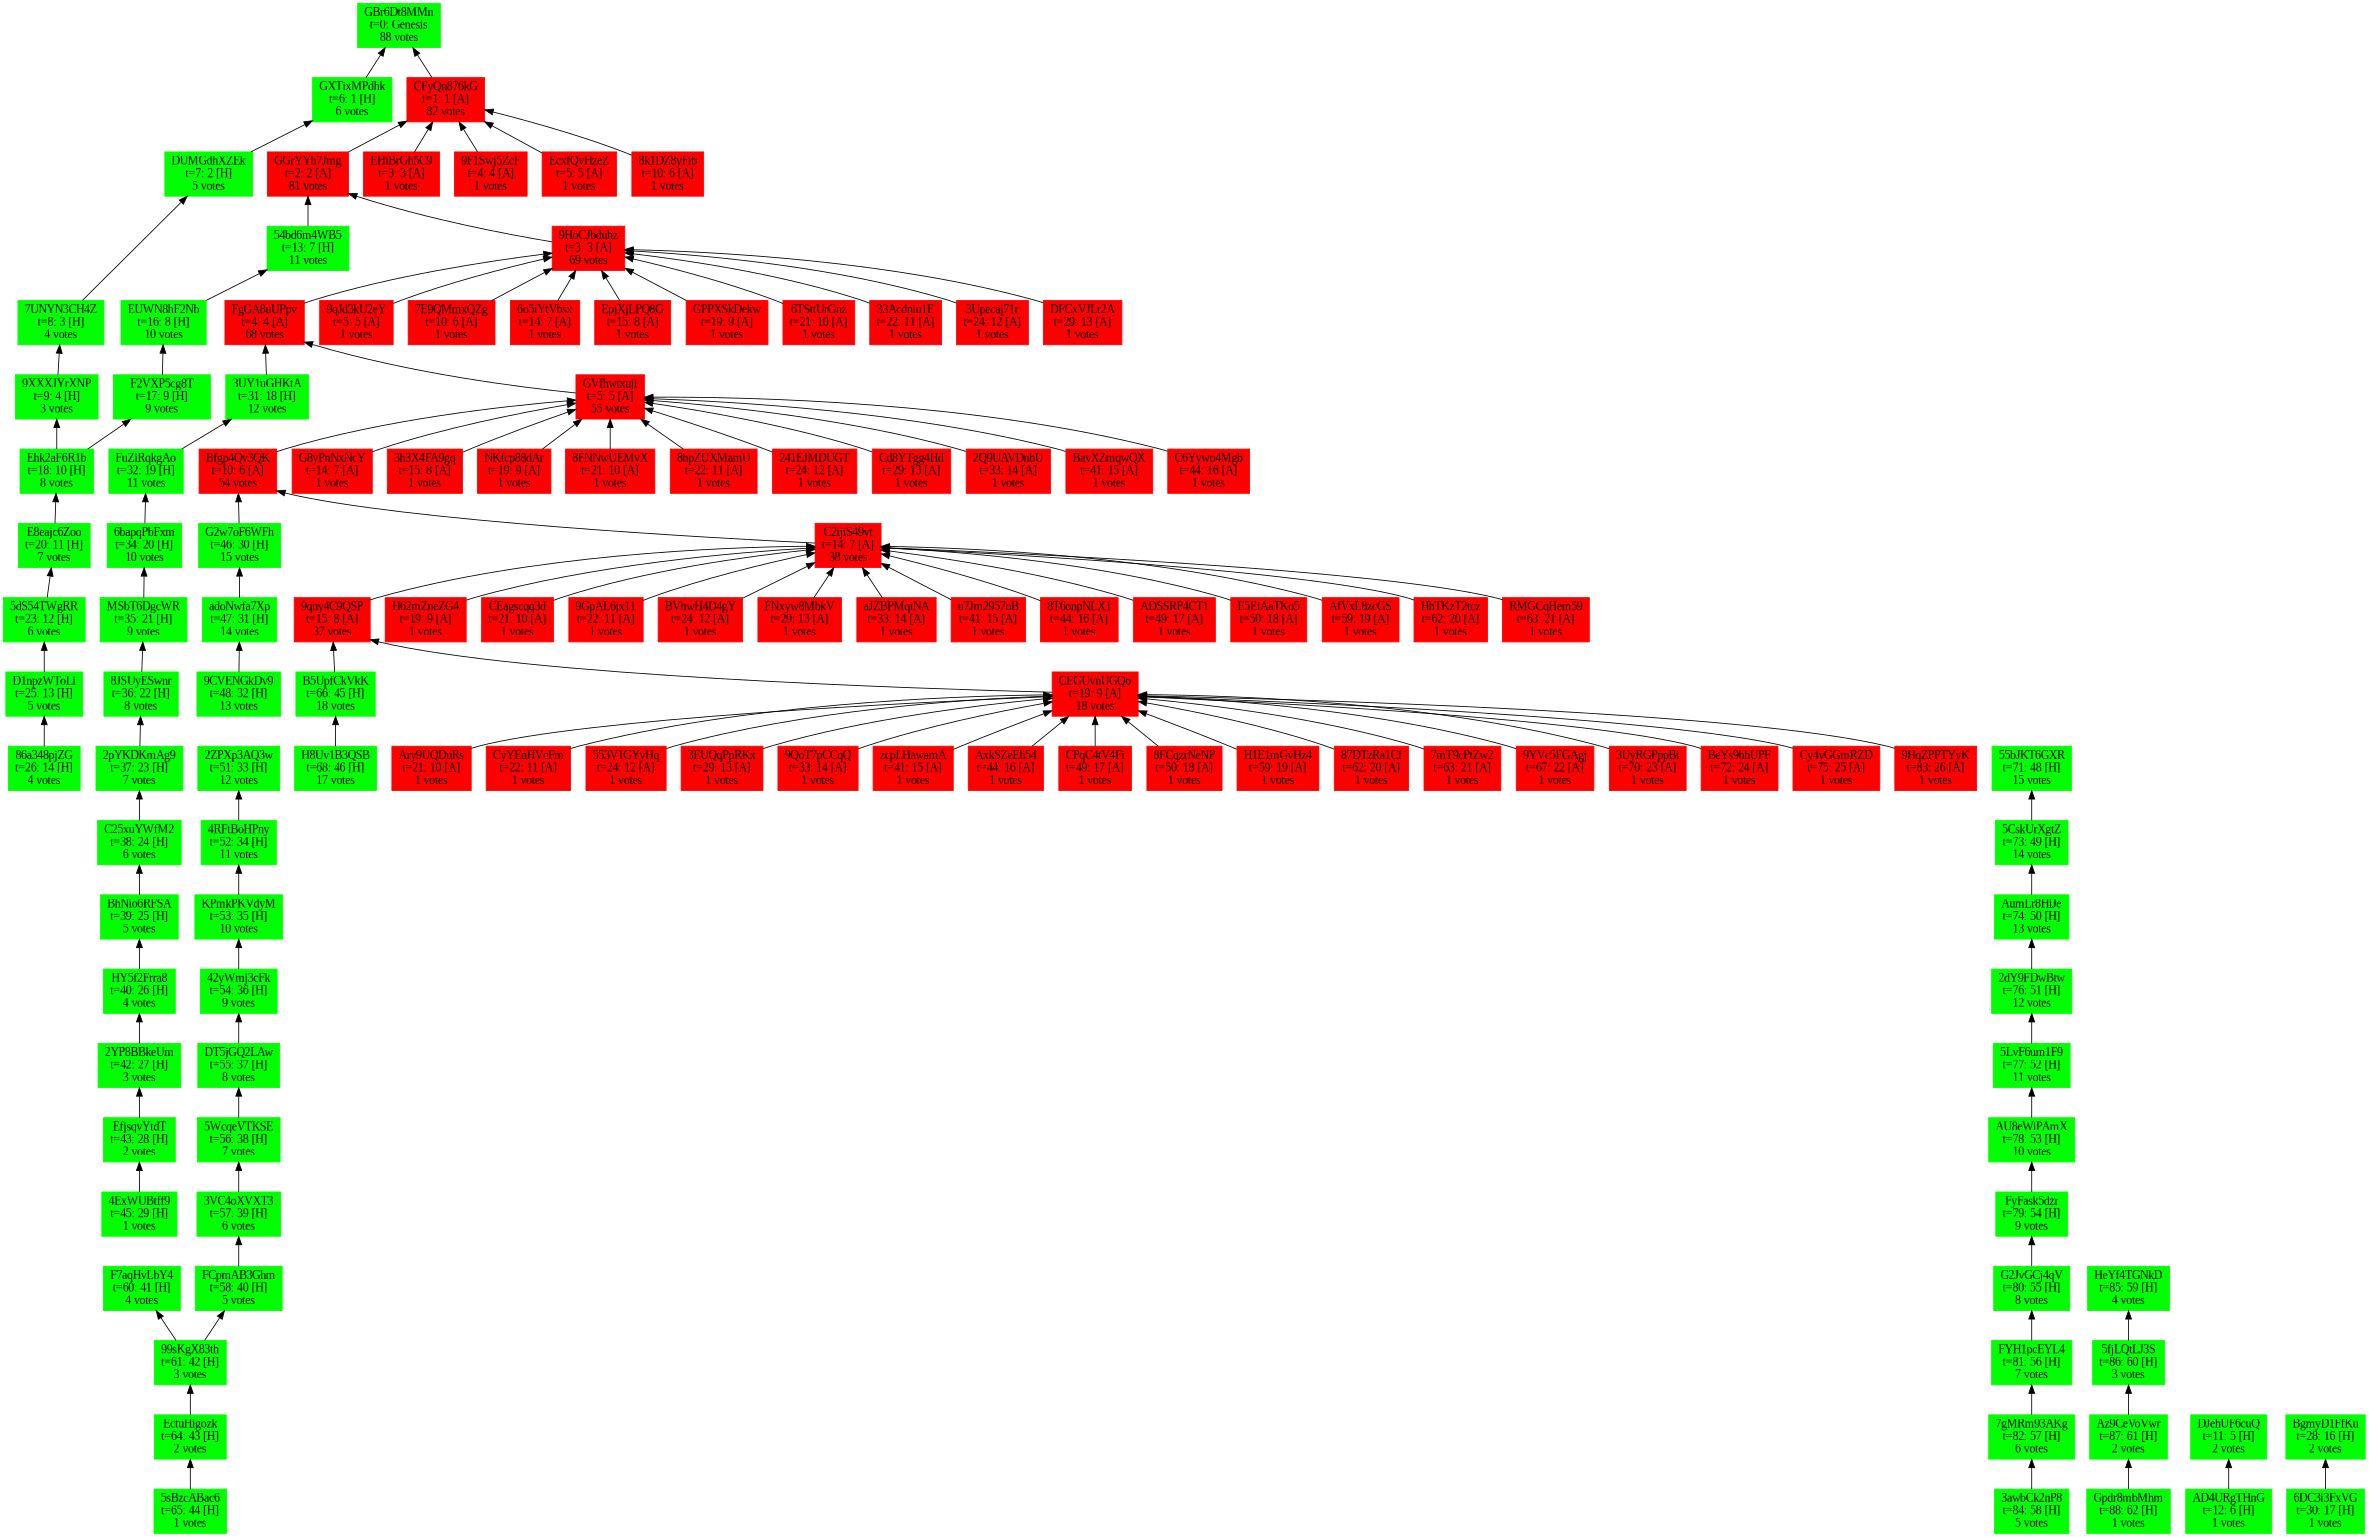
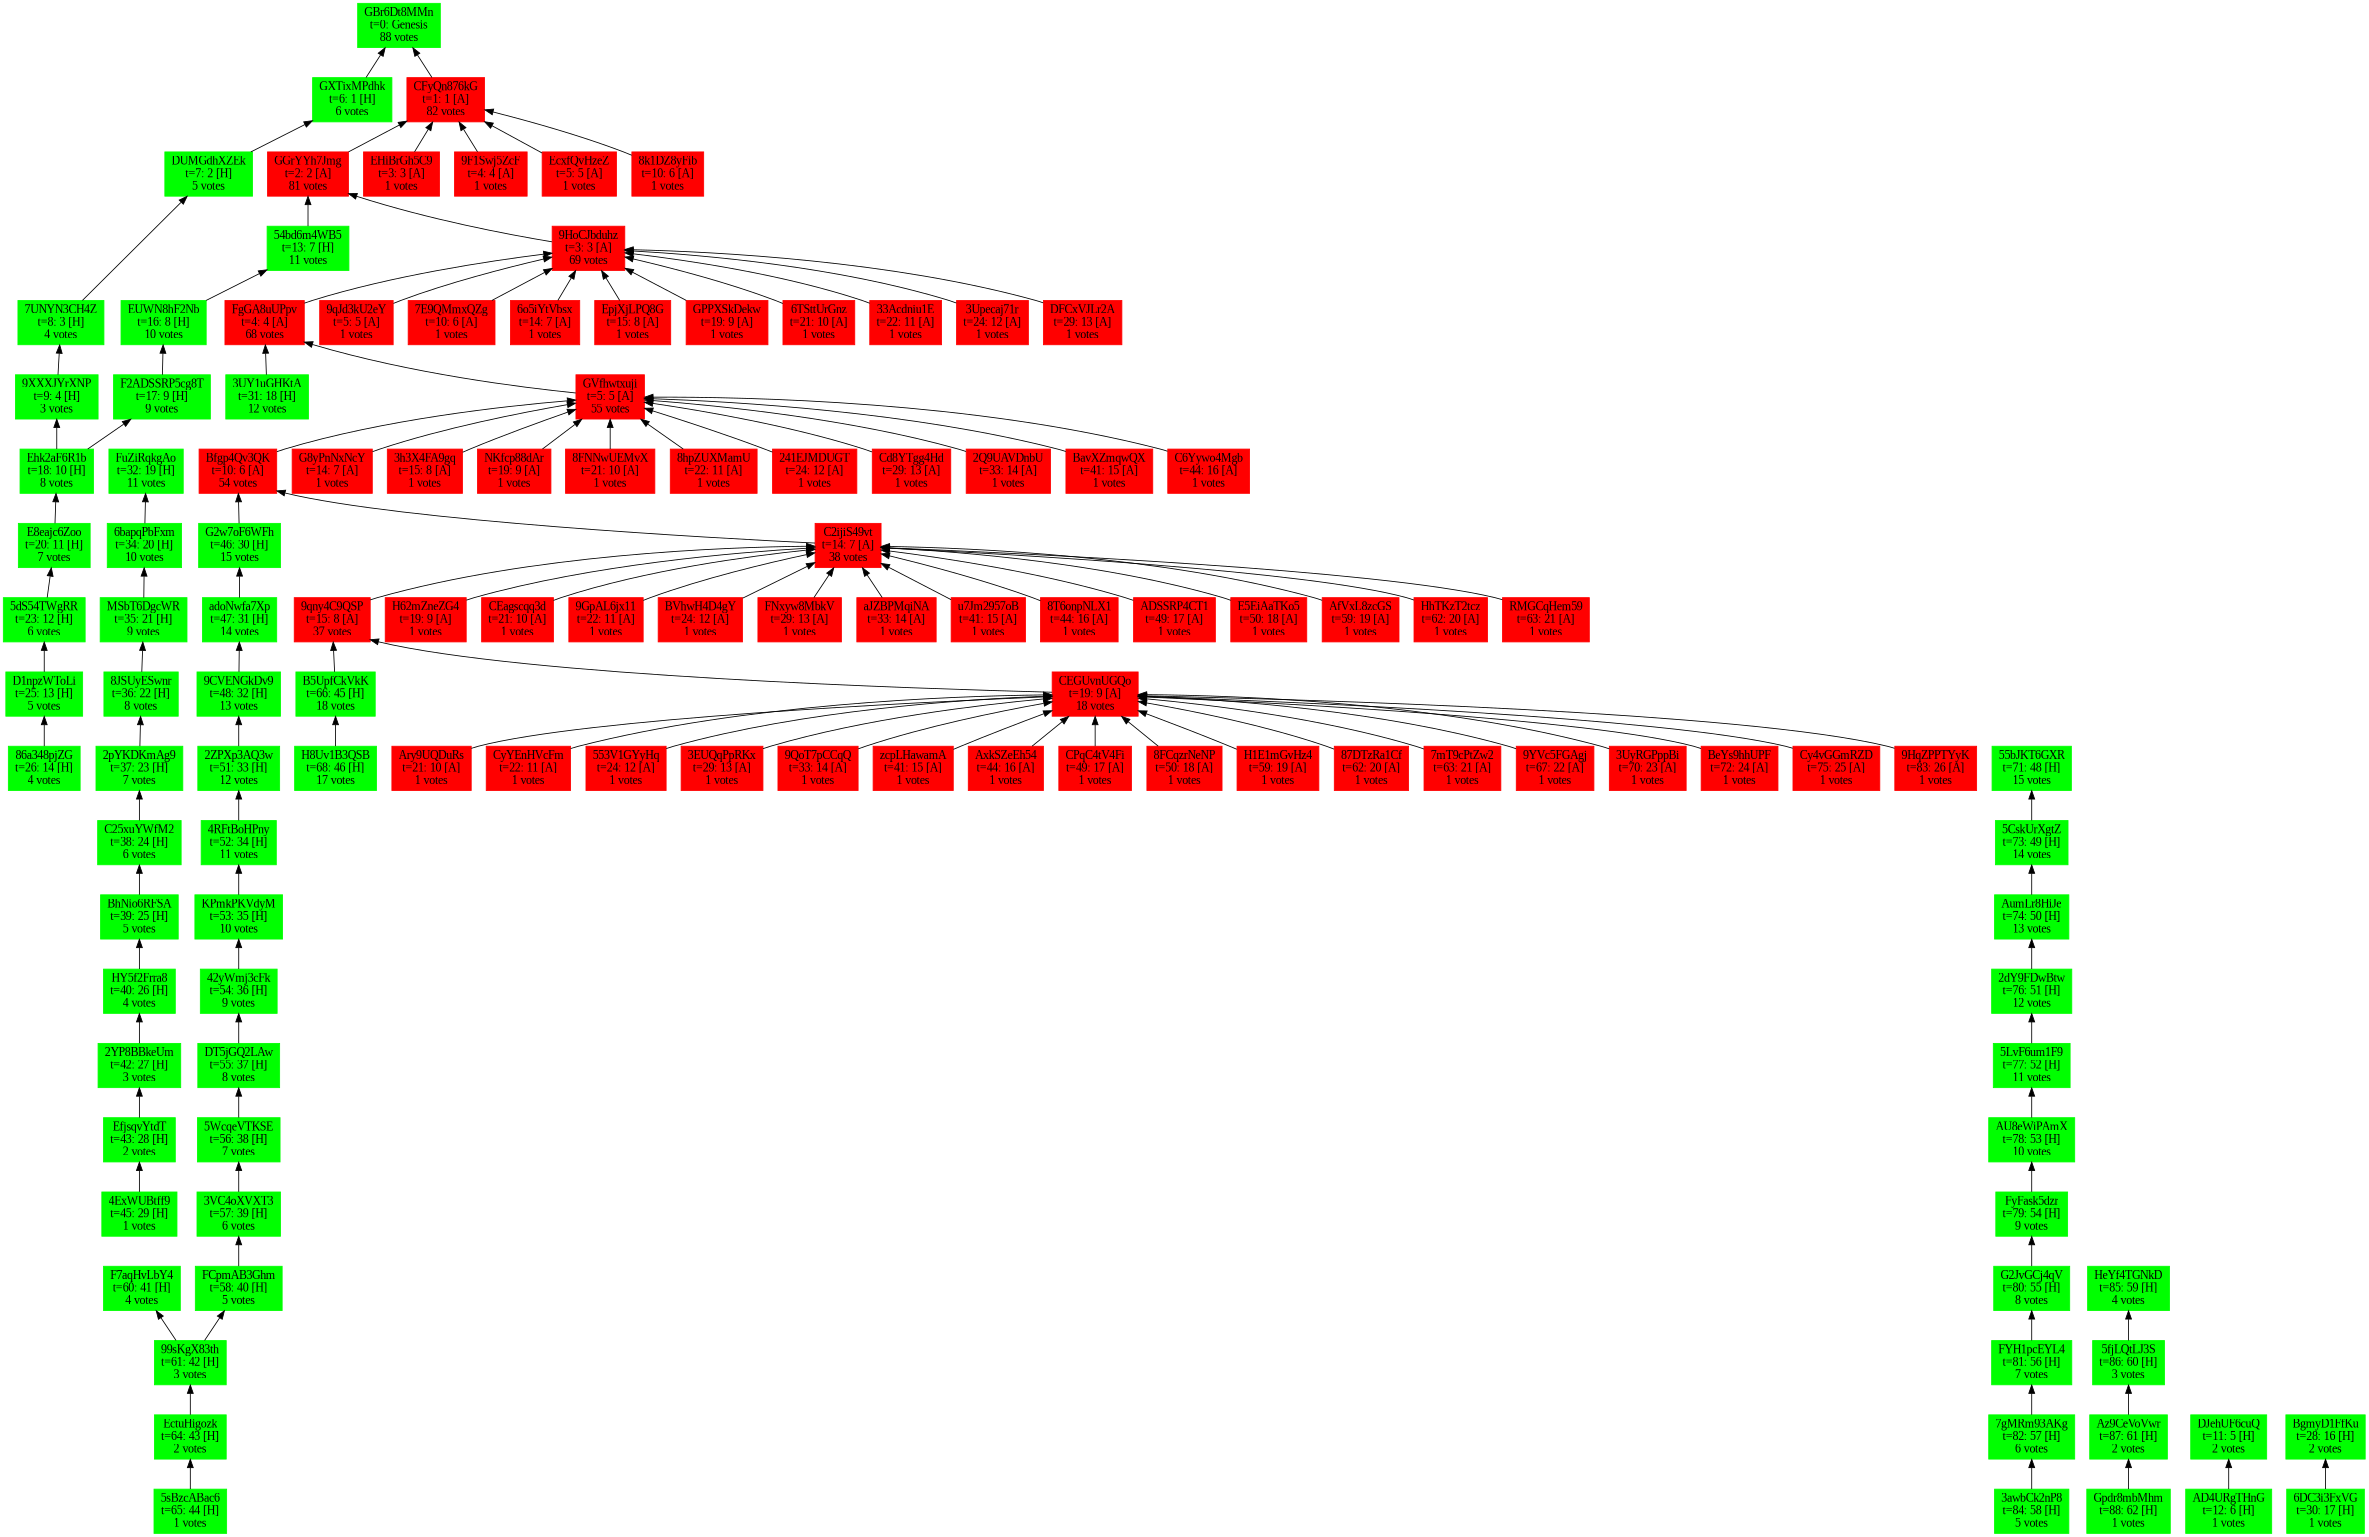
(162, 397) -> (162, 397)
(203, 436) -> none
none -> (239, 735)
